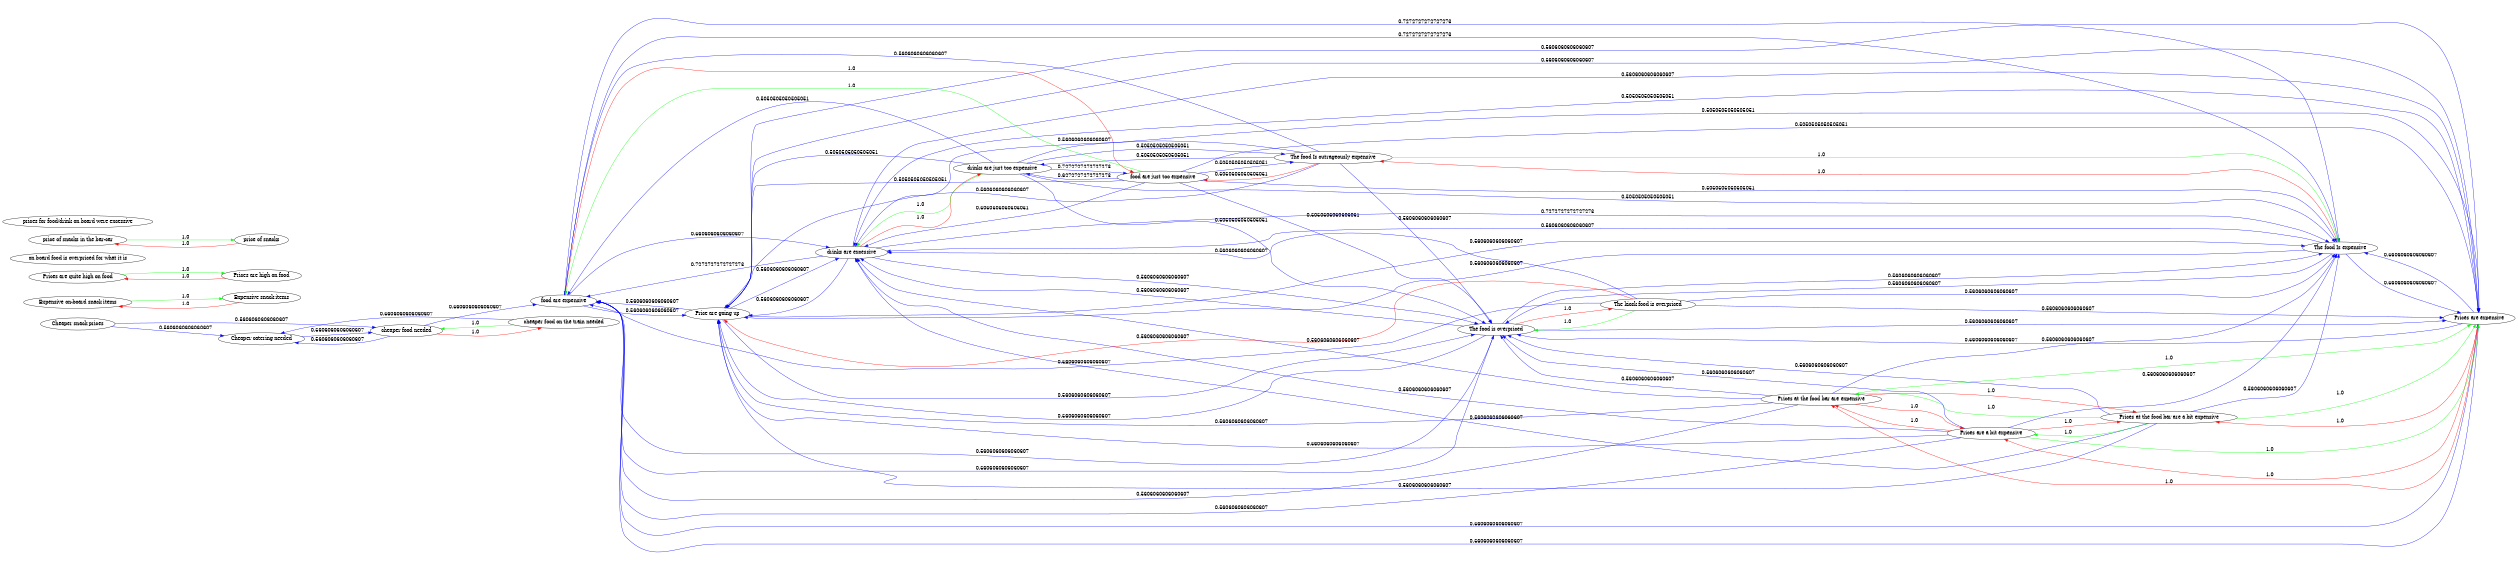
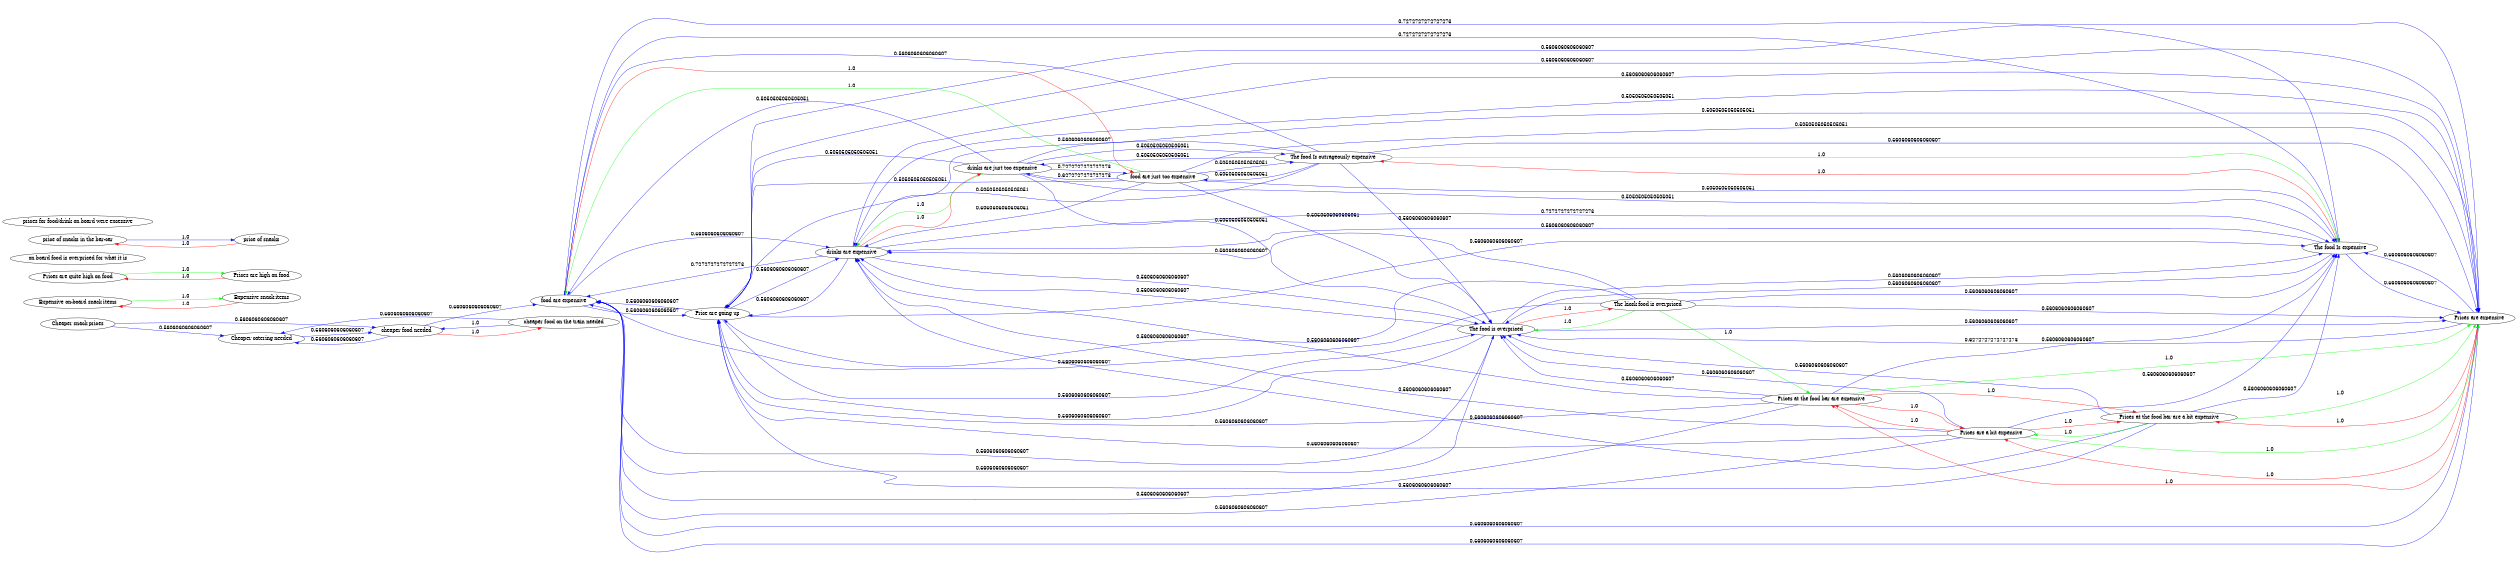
none -> (1968, 143)
(1263, 178) -> (1263, 178)
(1002, 190) -> (1002, 190)
(179, 240) -> (179, 240)
(852, 252) -> (852, 252)
(1524, 268) -> none
(479, 327) -> (479, 327)
(1991, 340) -> (1991, 340)
(1190, 341) -> (1190, 341)
(1978, 414) -> (1733, 351)
